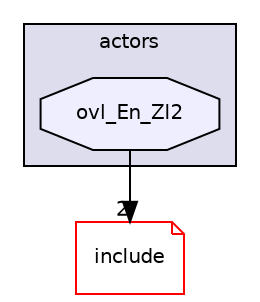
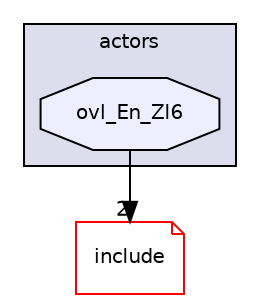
(130, 114) -> (130, 114)
